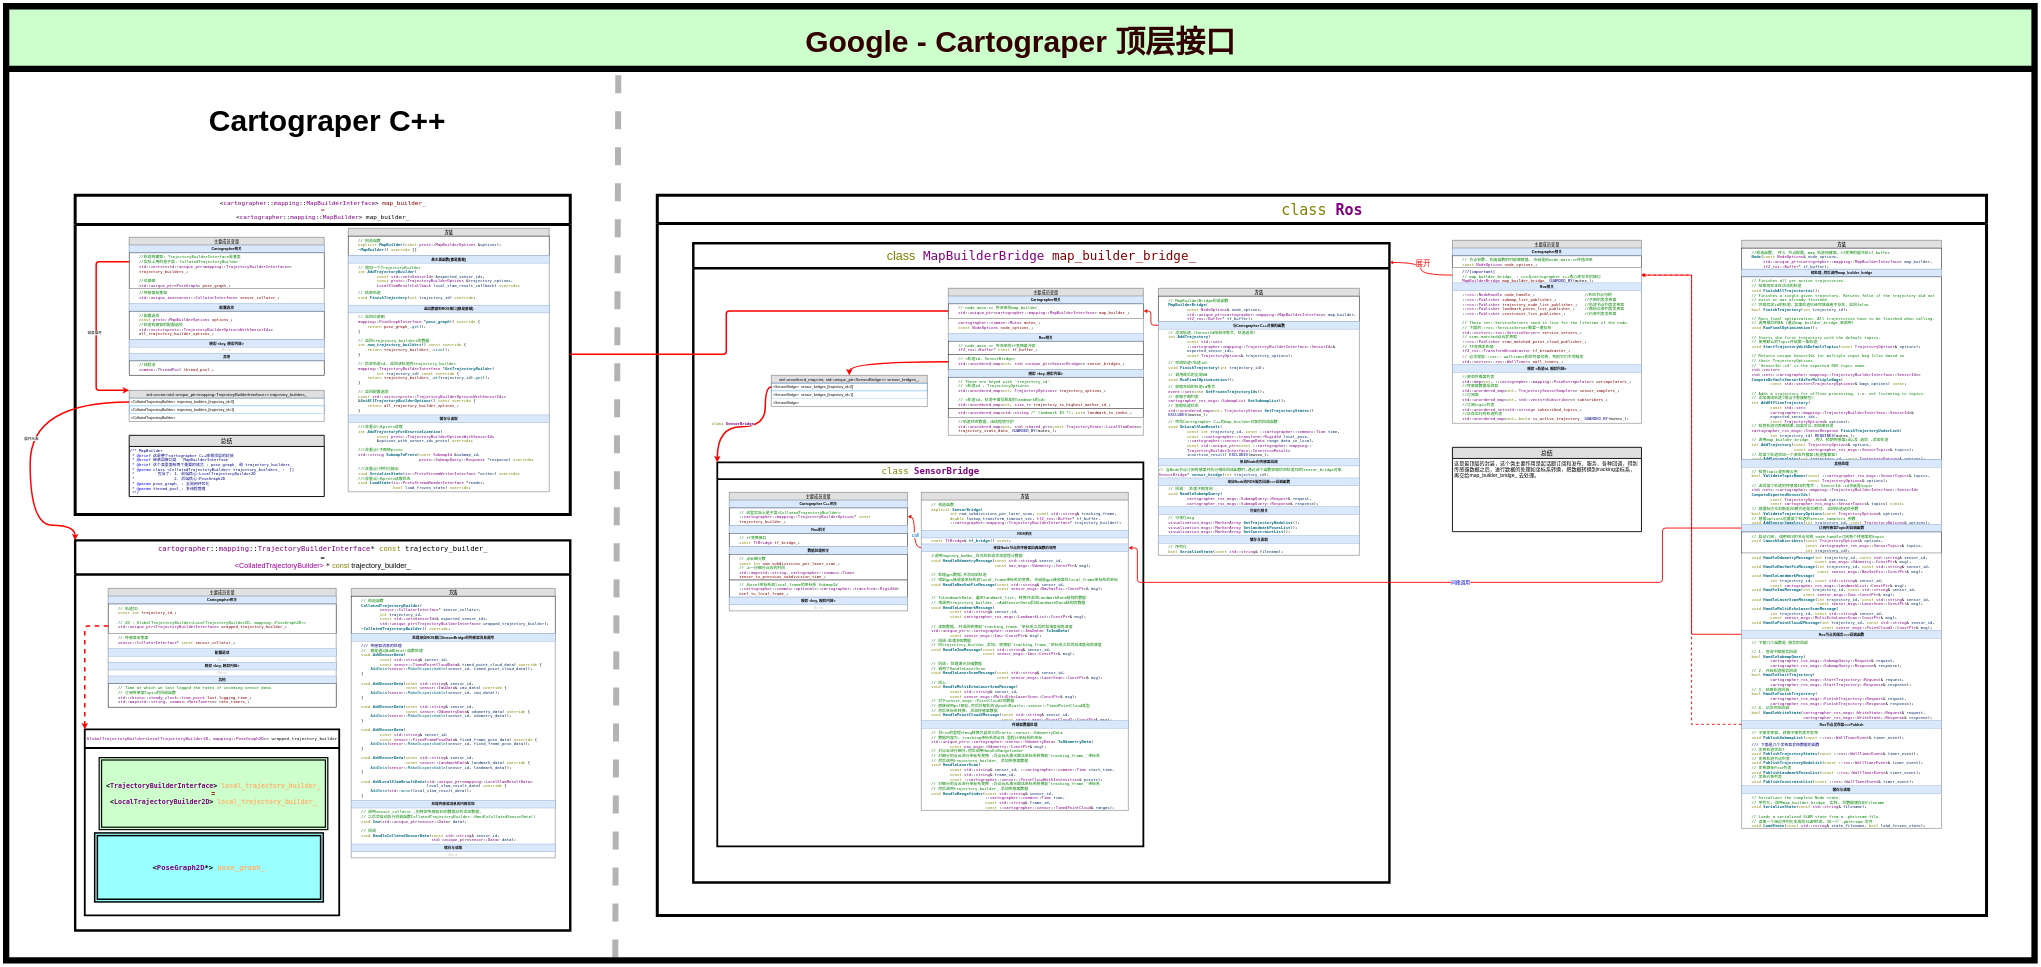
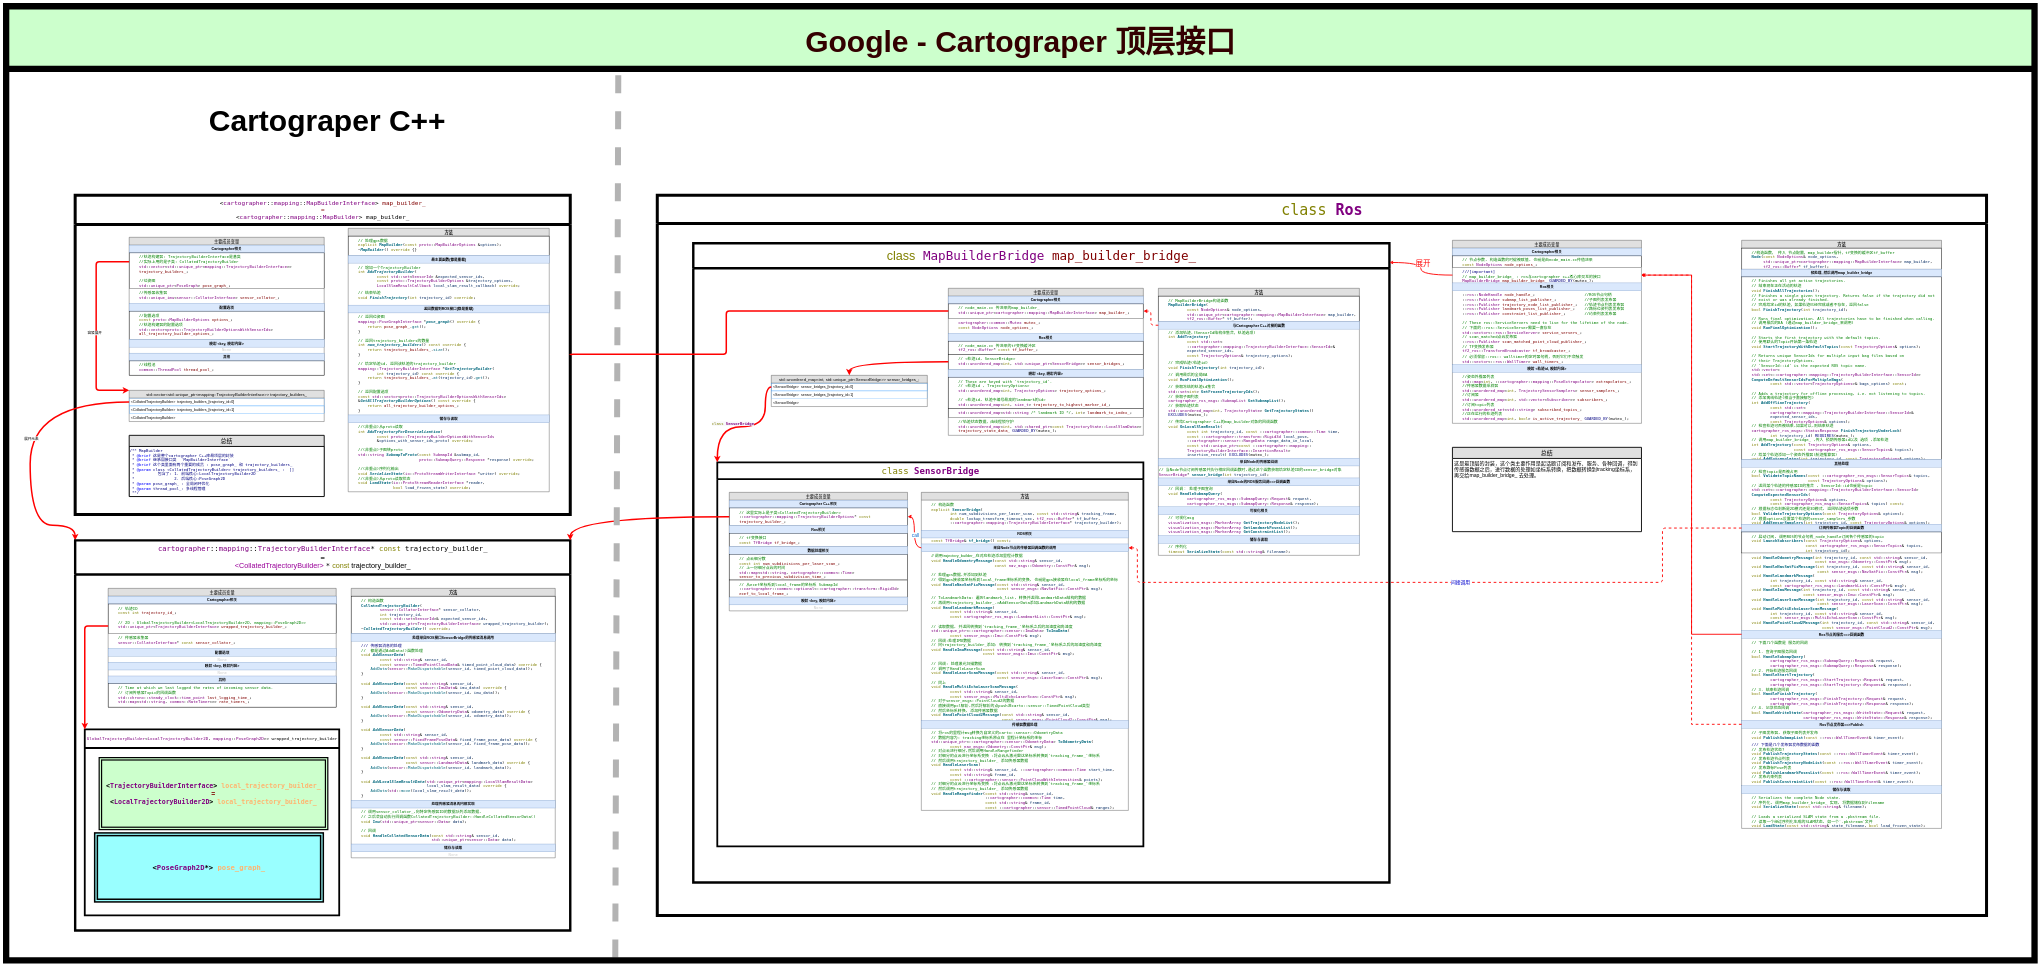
(440, 240) -> (443, 240)
(2009, 253) -> (2010, 253)
(1151, 319) -> (1151, 319)
(1400, 401) -> (1398, 401)
none -> (649, 518)
(1217, 549) -> (1220, 549)
(1271, 582) -> (1271, 582)
(85, 662) -> (85, 662)
